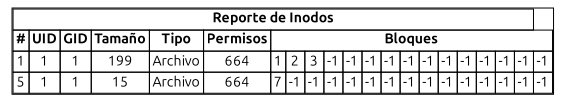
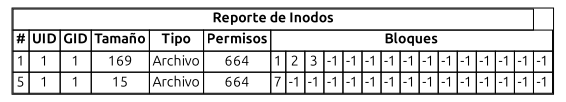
(120, 61) -> (120, 61)
